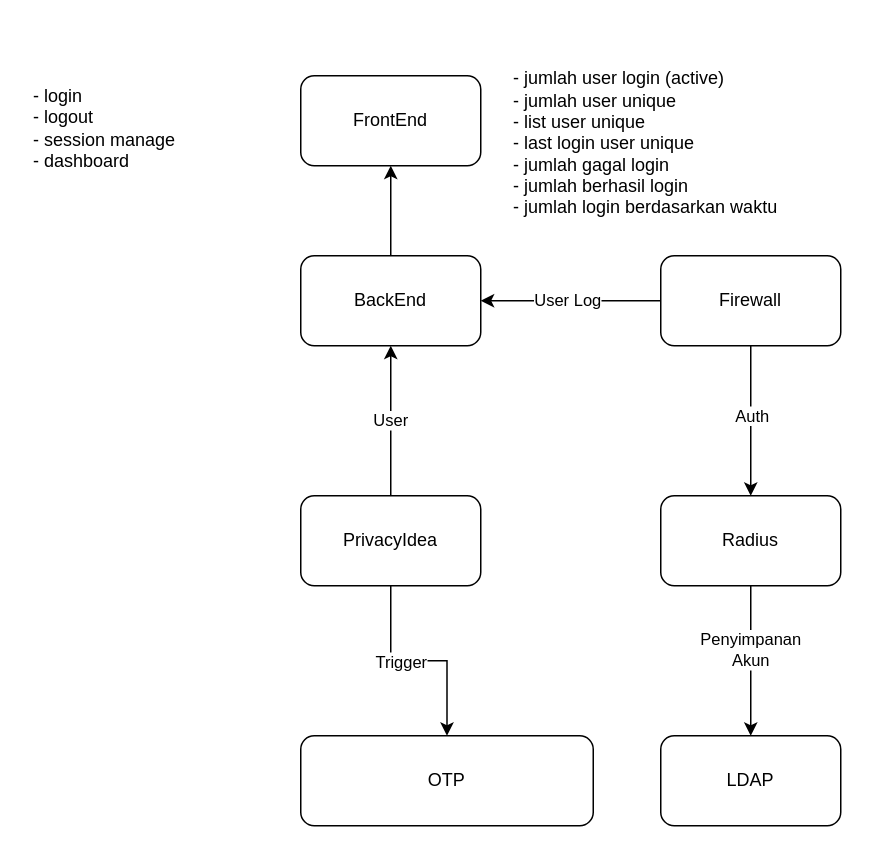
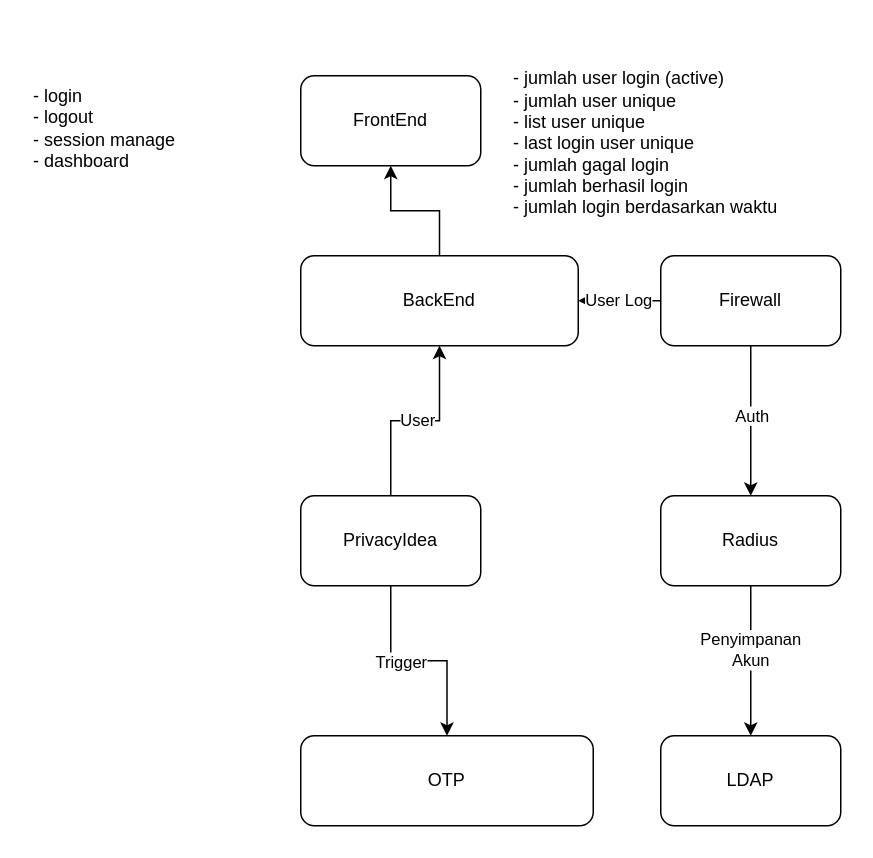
(391, 301) -> (440, 301)
